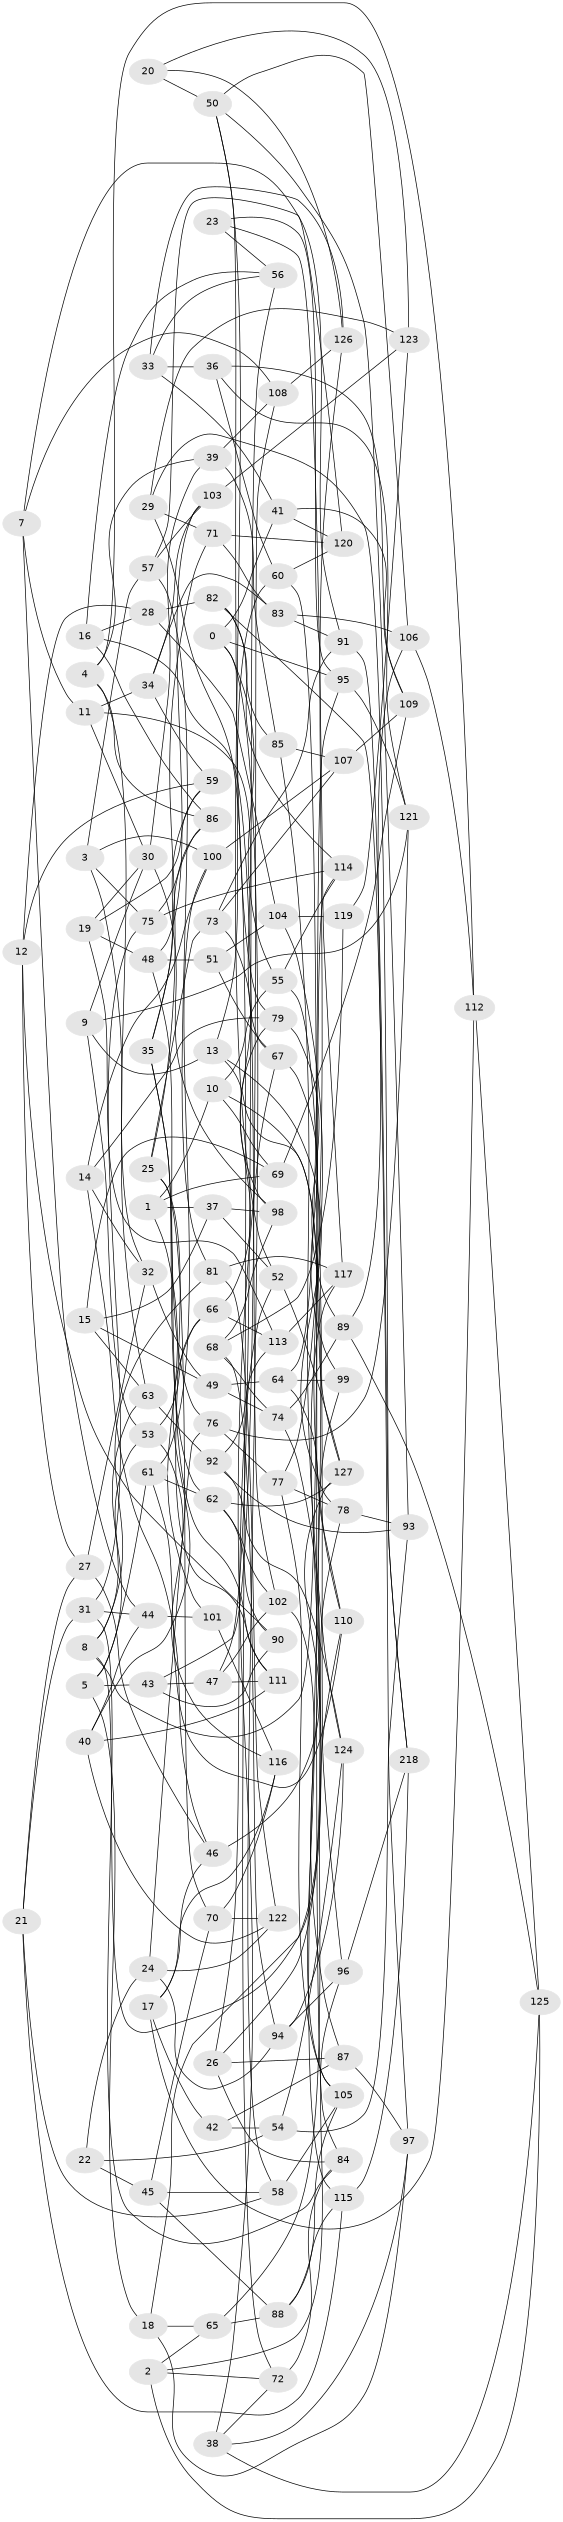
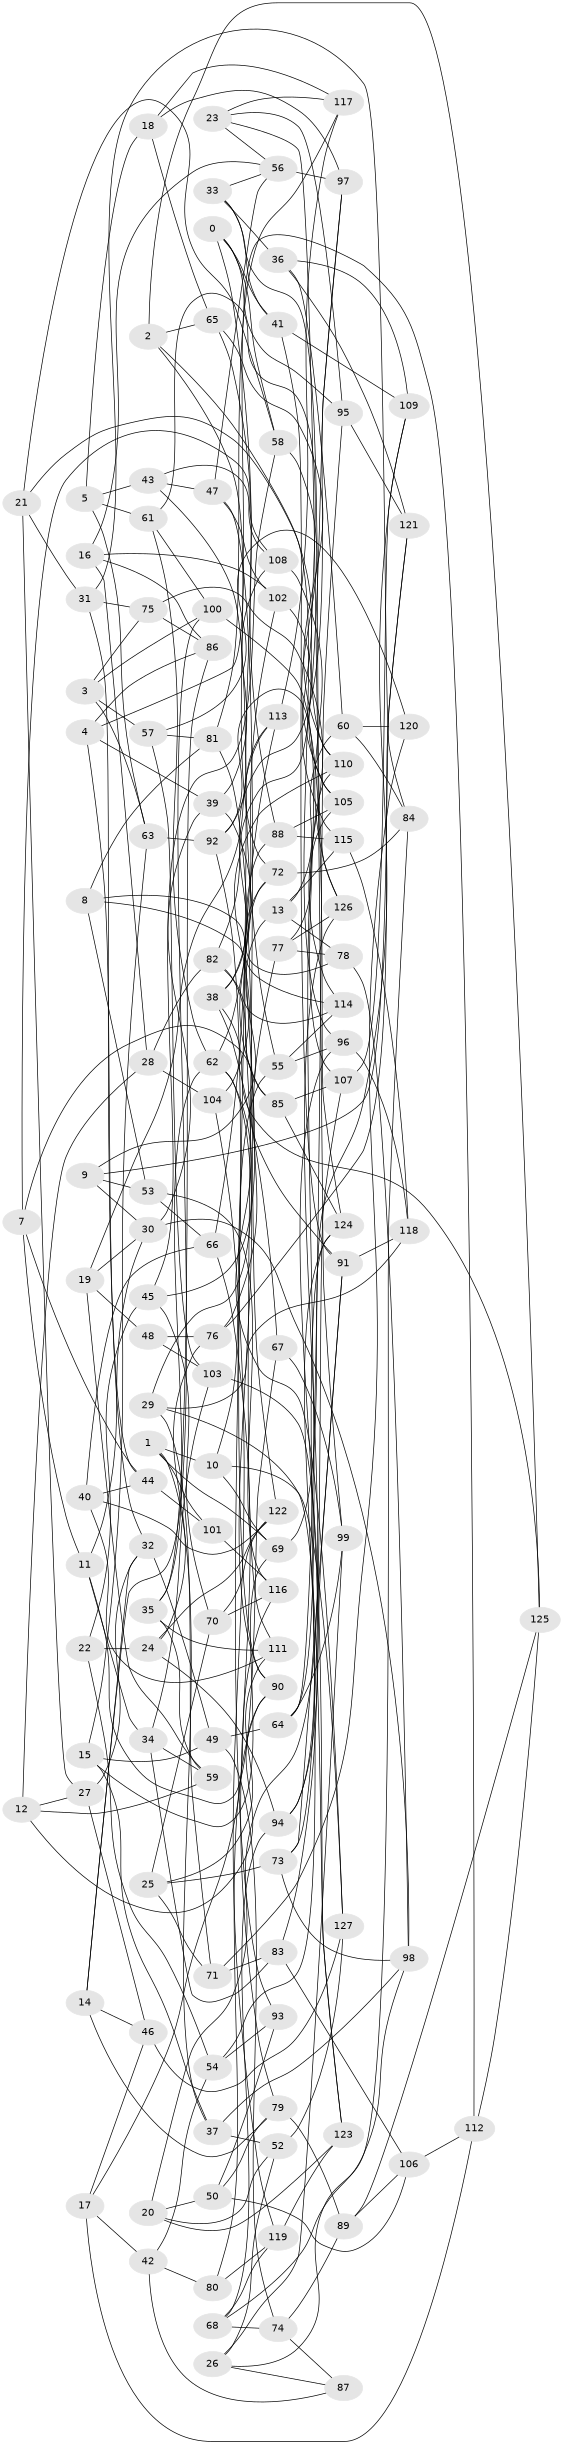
(311, 528) -> (301, 797)
(237, 692) -> (227, 2219)
none -> (318, 801)
(213, 960) -> none
(376, 1519) -> (397, 1455)
(409, 1760) -> (409, 1231)
(380, 2098) -> (311, 175)
none -> (213, 2288)
